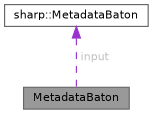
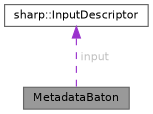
(76, 16) -> (76, 16)
